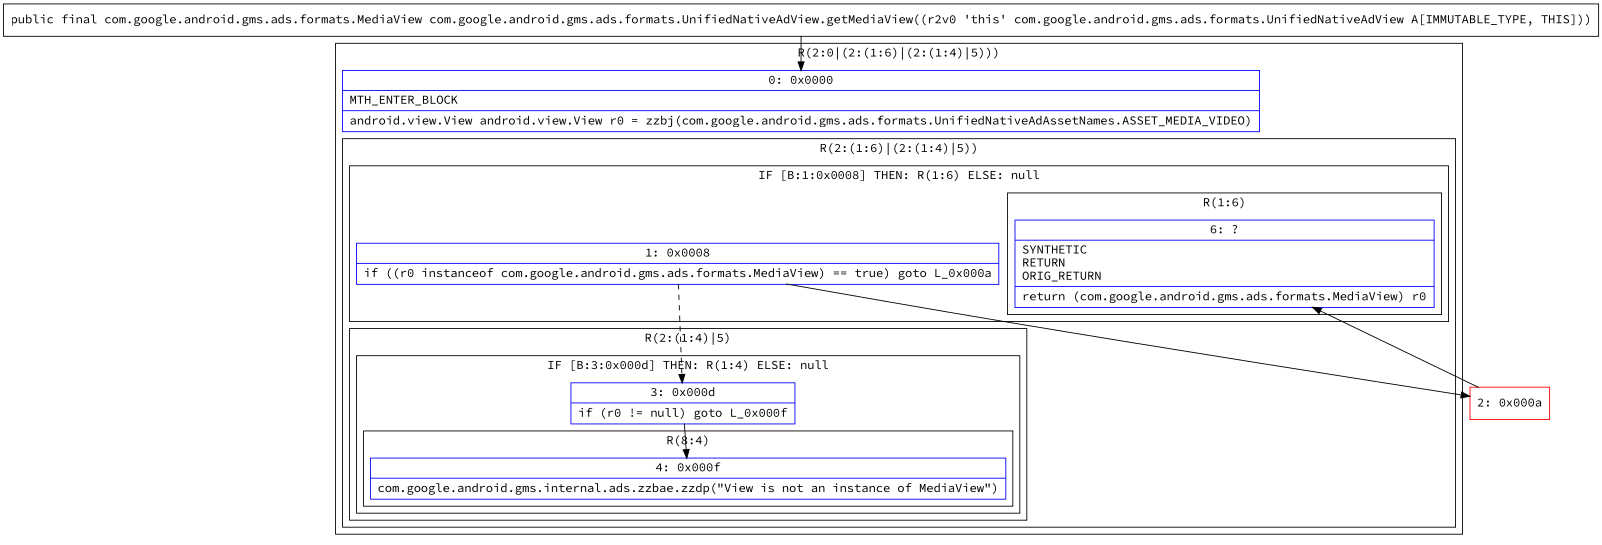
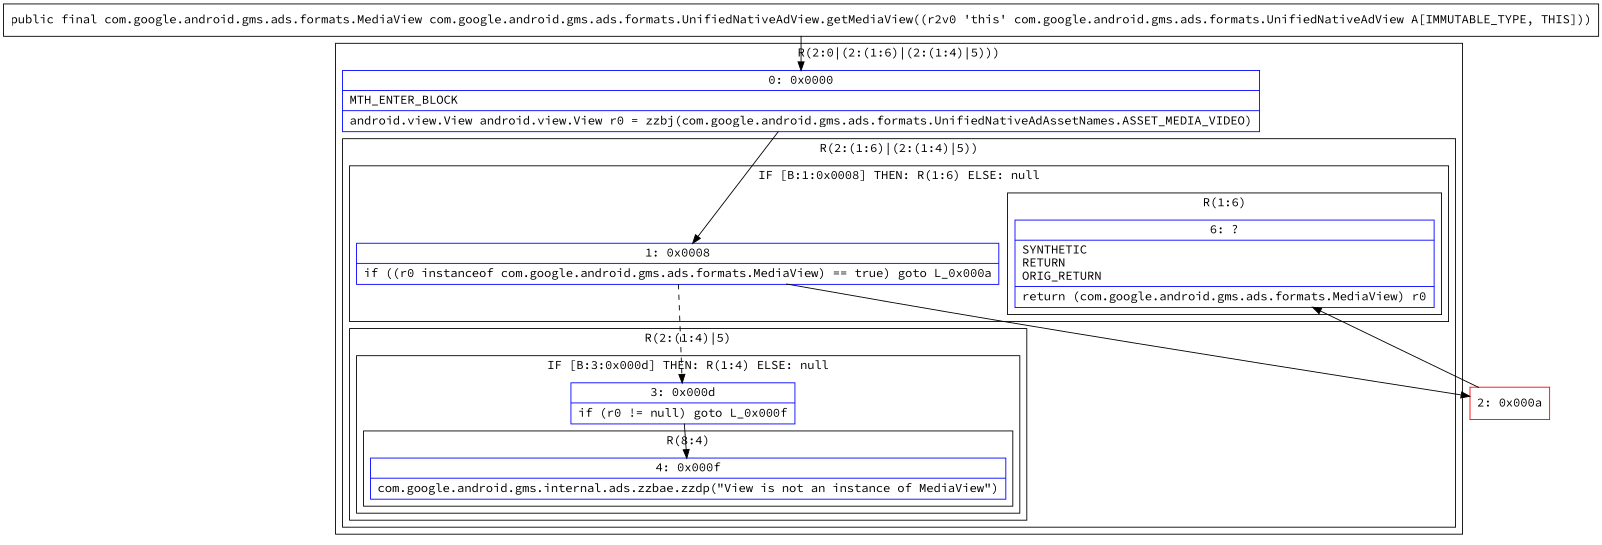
none -> (738, 184)
